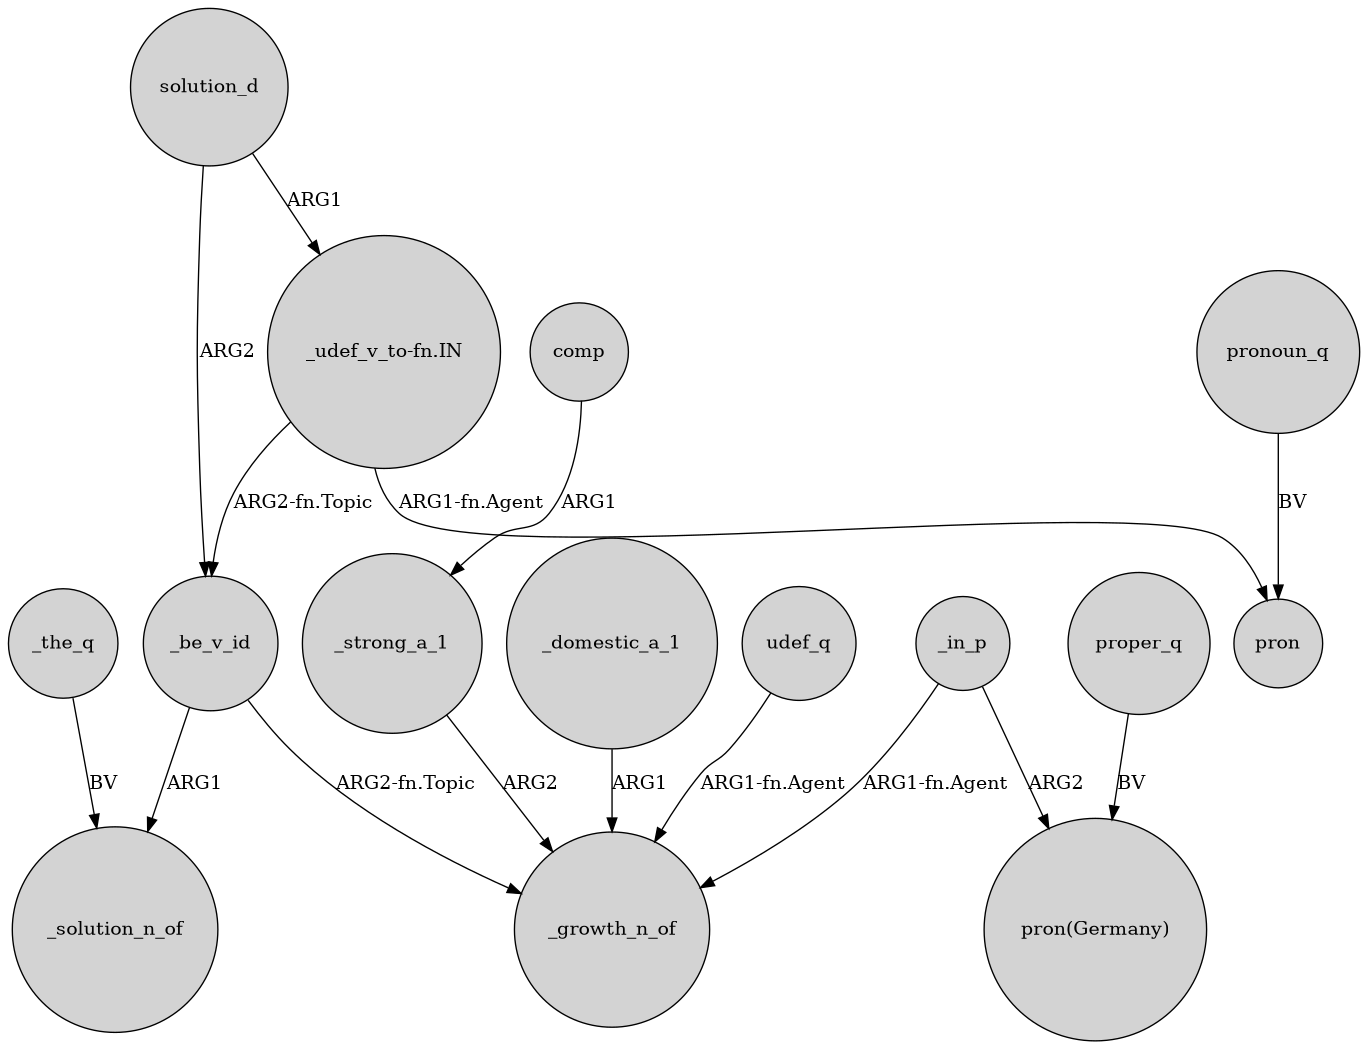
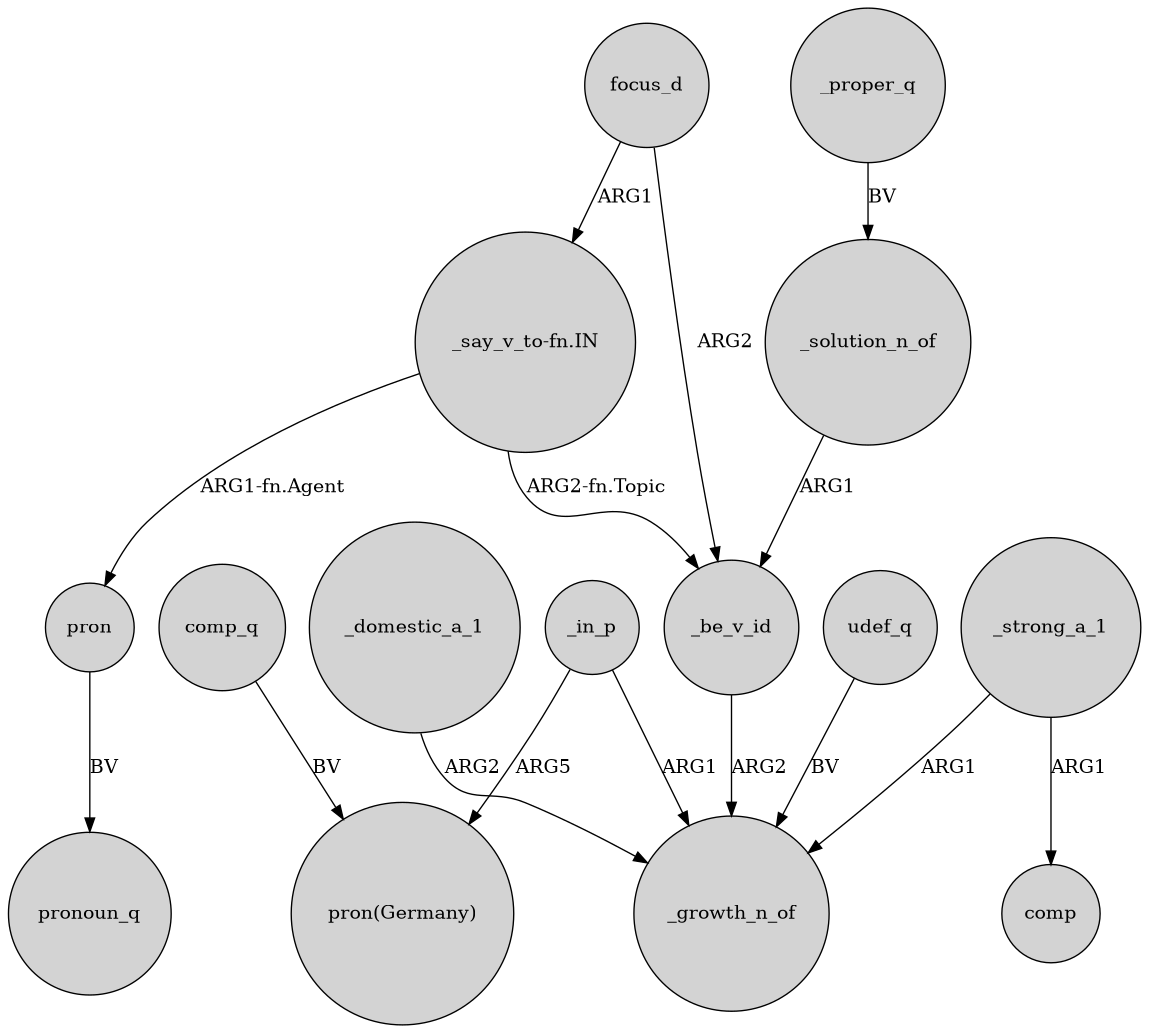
(209, 87) -> (647, 85)
(384, 352) -> (525, 342)
(553, 507) -> (1051, 784)
(1278, 509) -> (90, 745)
(63, 643) -> (868, 85)
(1139, 643) -> (222, 628)
(171, 763) -> (795, 495)
(406, 784) -> (759, 768)
(531, 784) -> (949, 768)
(640, 784) -> (473, 768)
(773, 784) -> (825, 768)
(936, 784) -> (690, 768)
(1056, 784) -> (544, 768)
